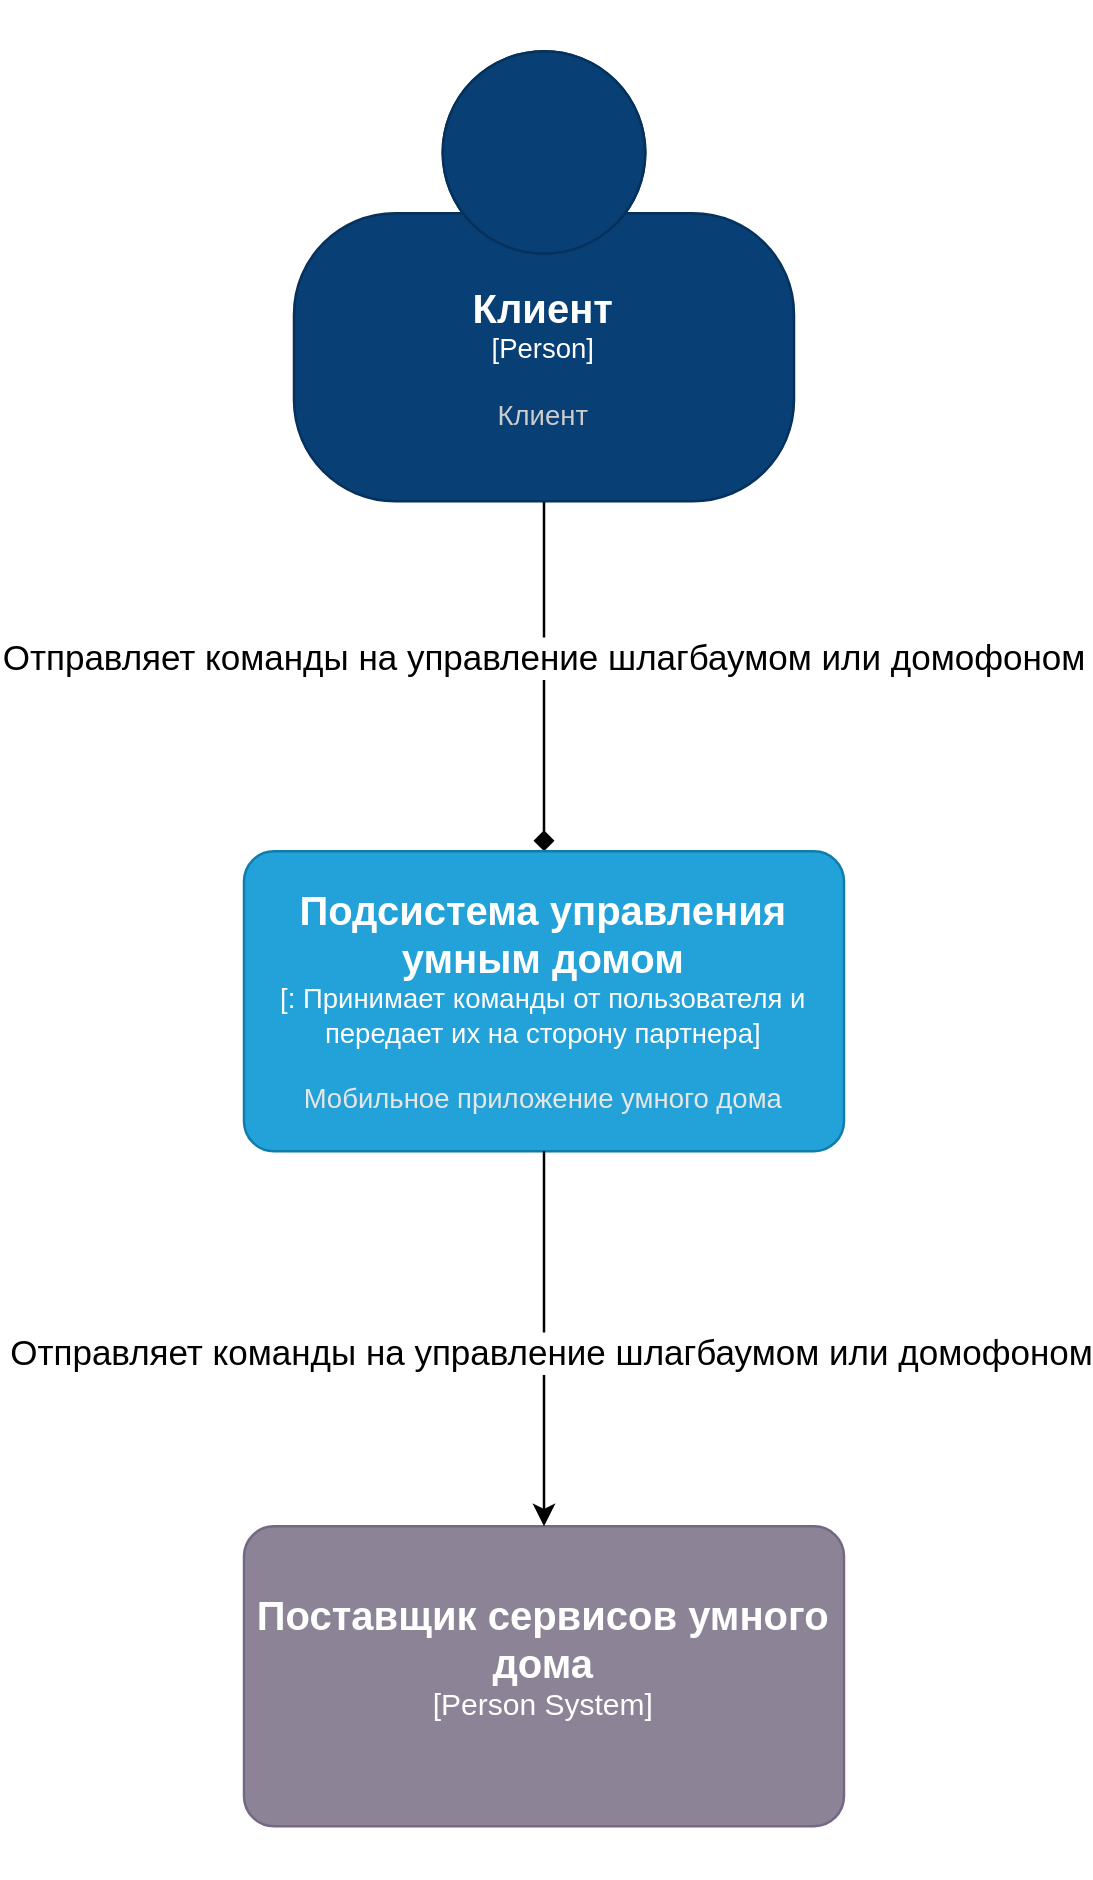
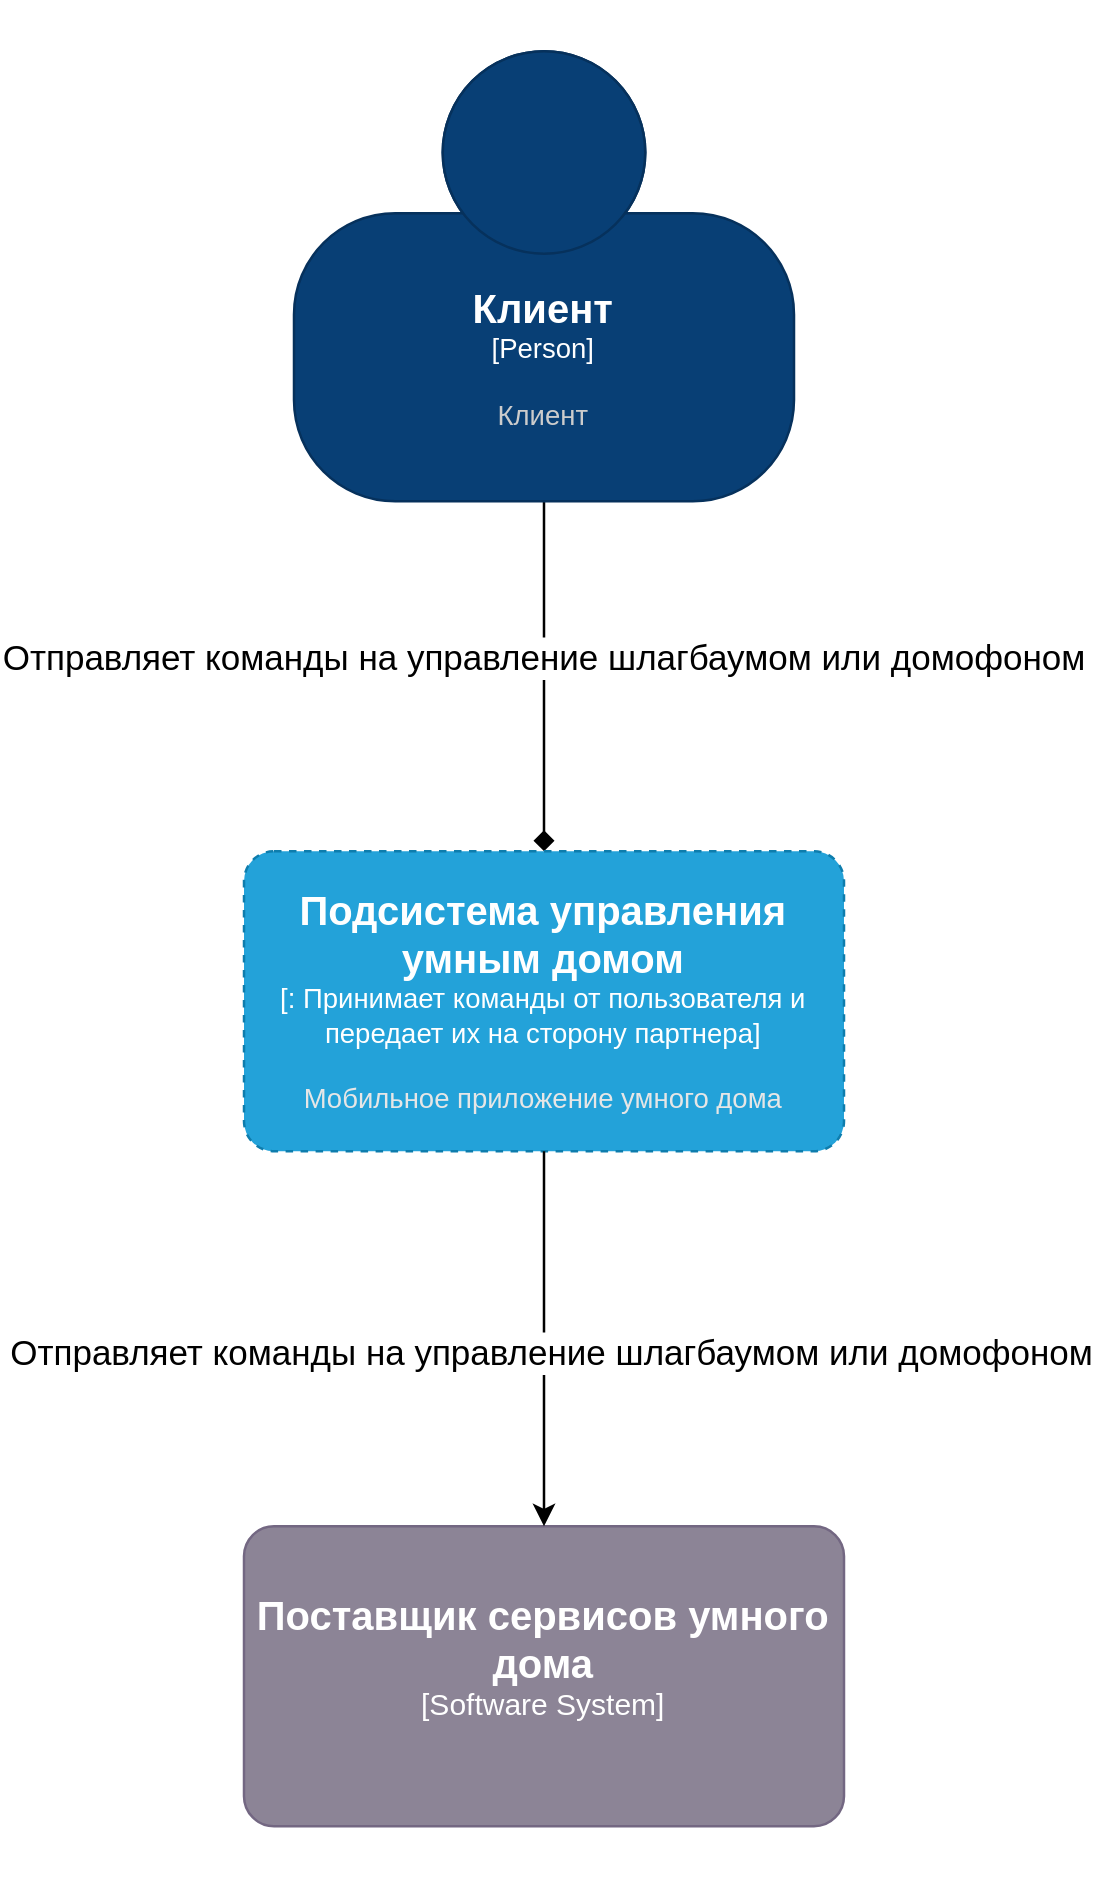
(544, 1001) -> (544, 1001)
(544, 1676) -> (544, 1676)
